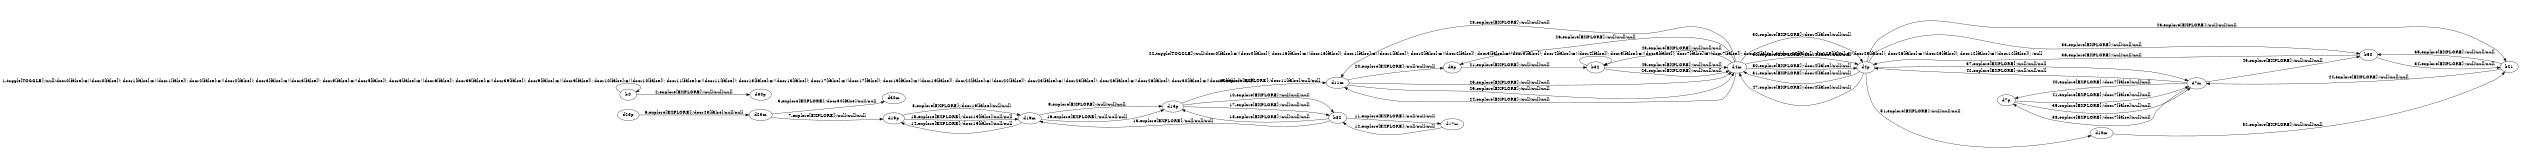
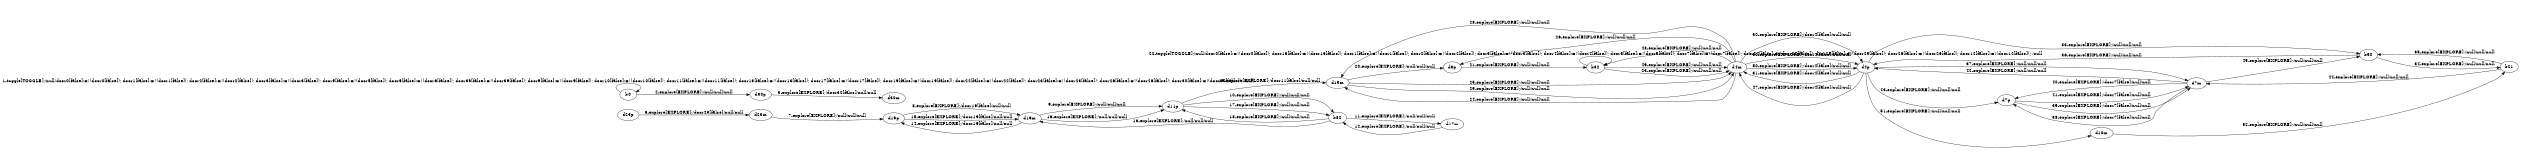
(2181, 28) -> (1925, 107)
(1338, 83) -> (1338, 83)
(1173, 107) -> (1173, 107)
(827, 109) -> (825, 96)
